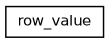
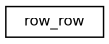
(55, 22) -> (55, 22)
